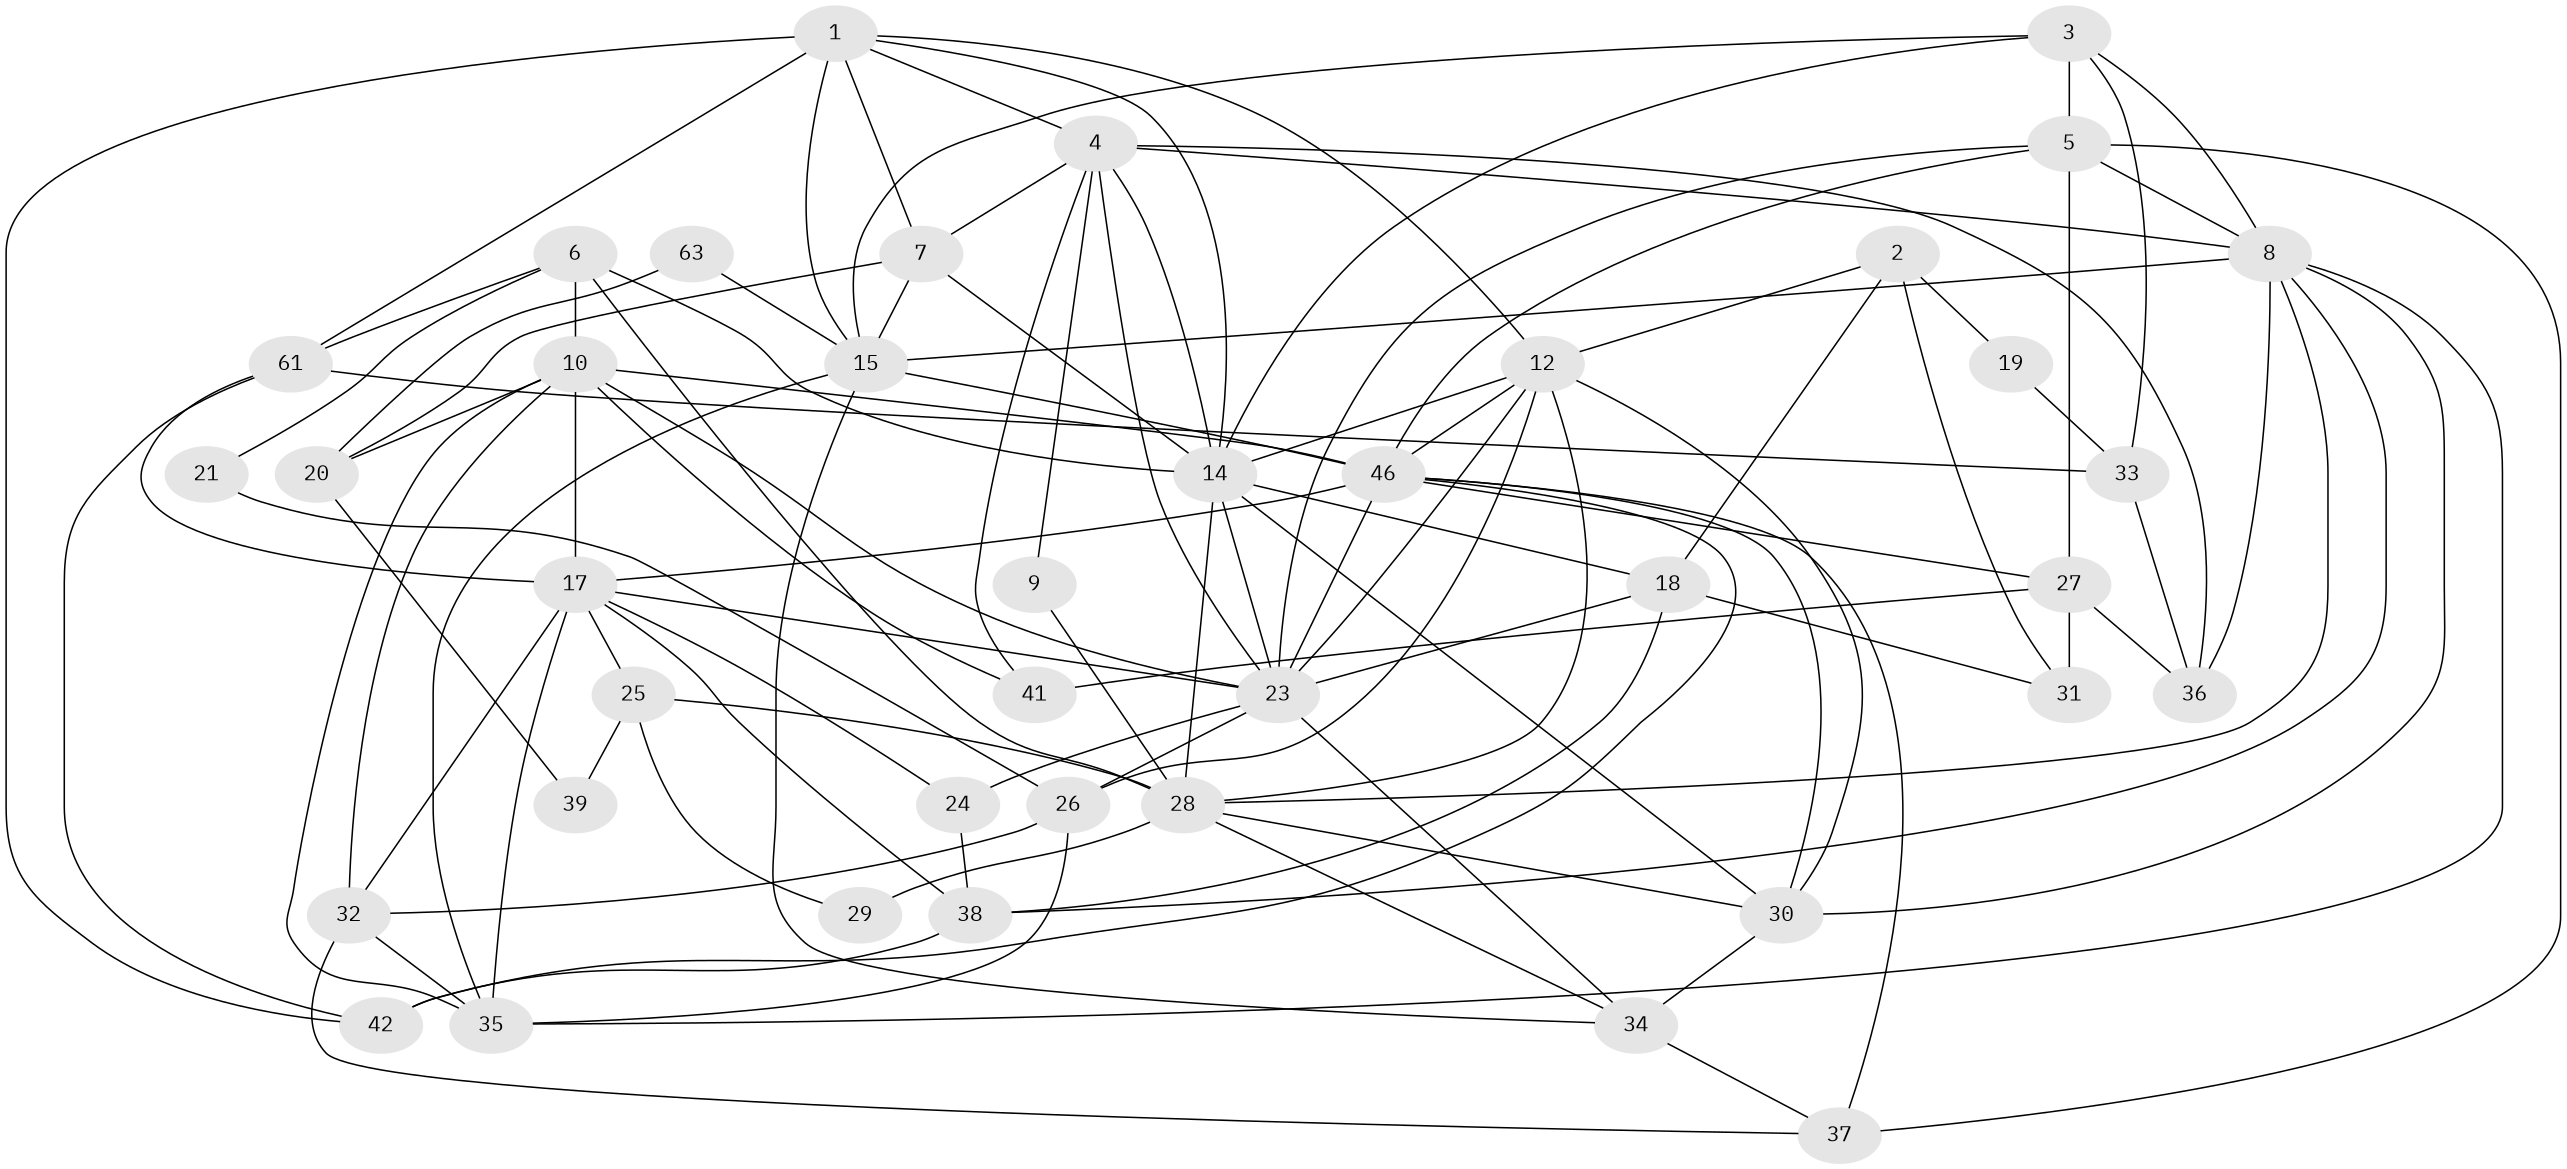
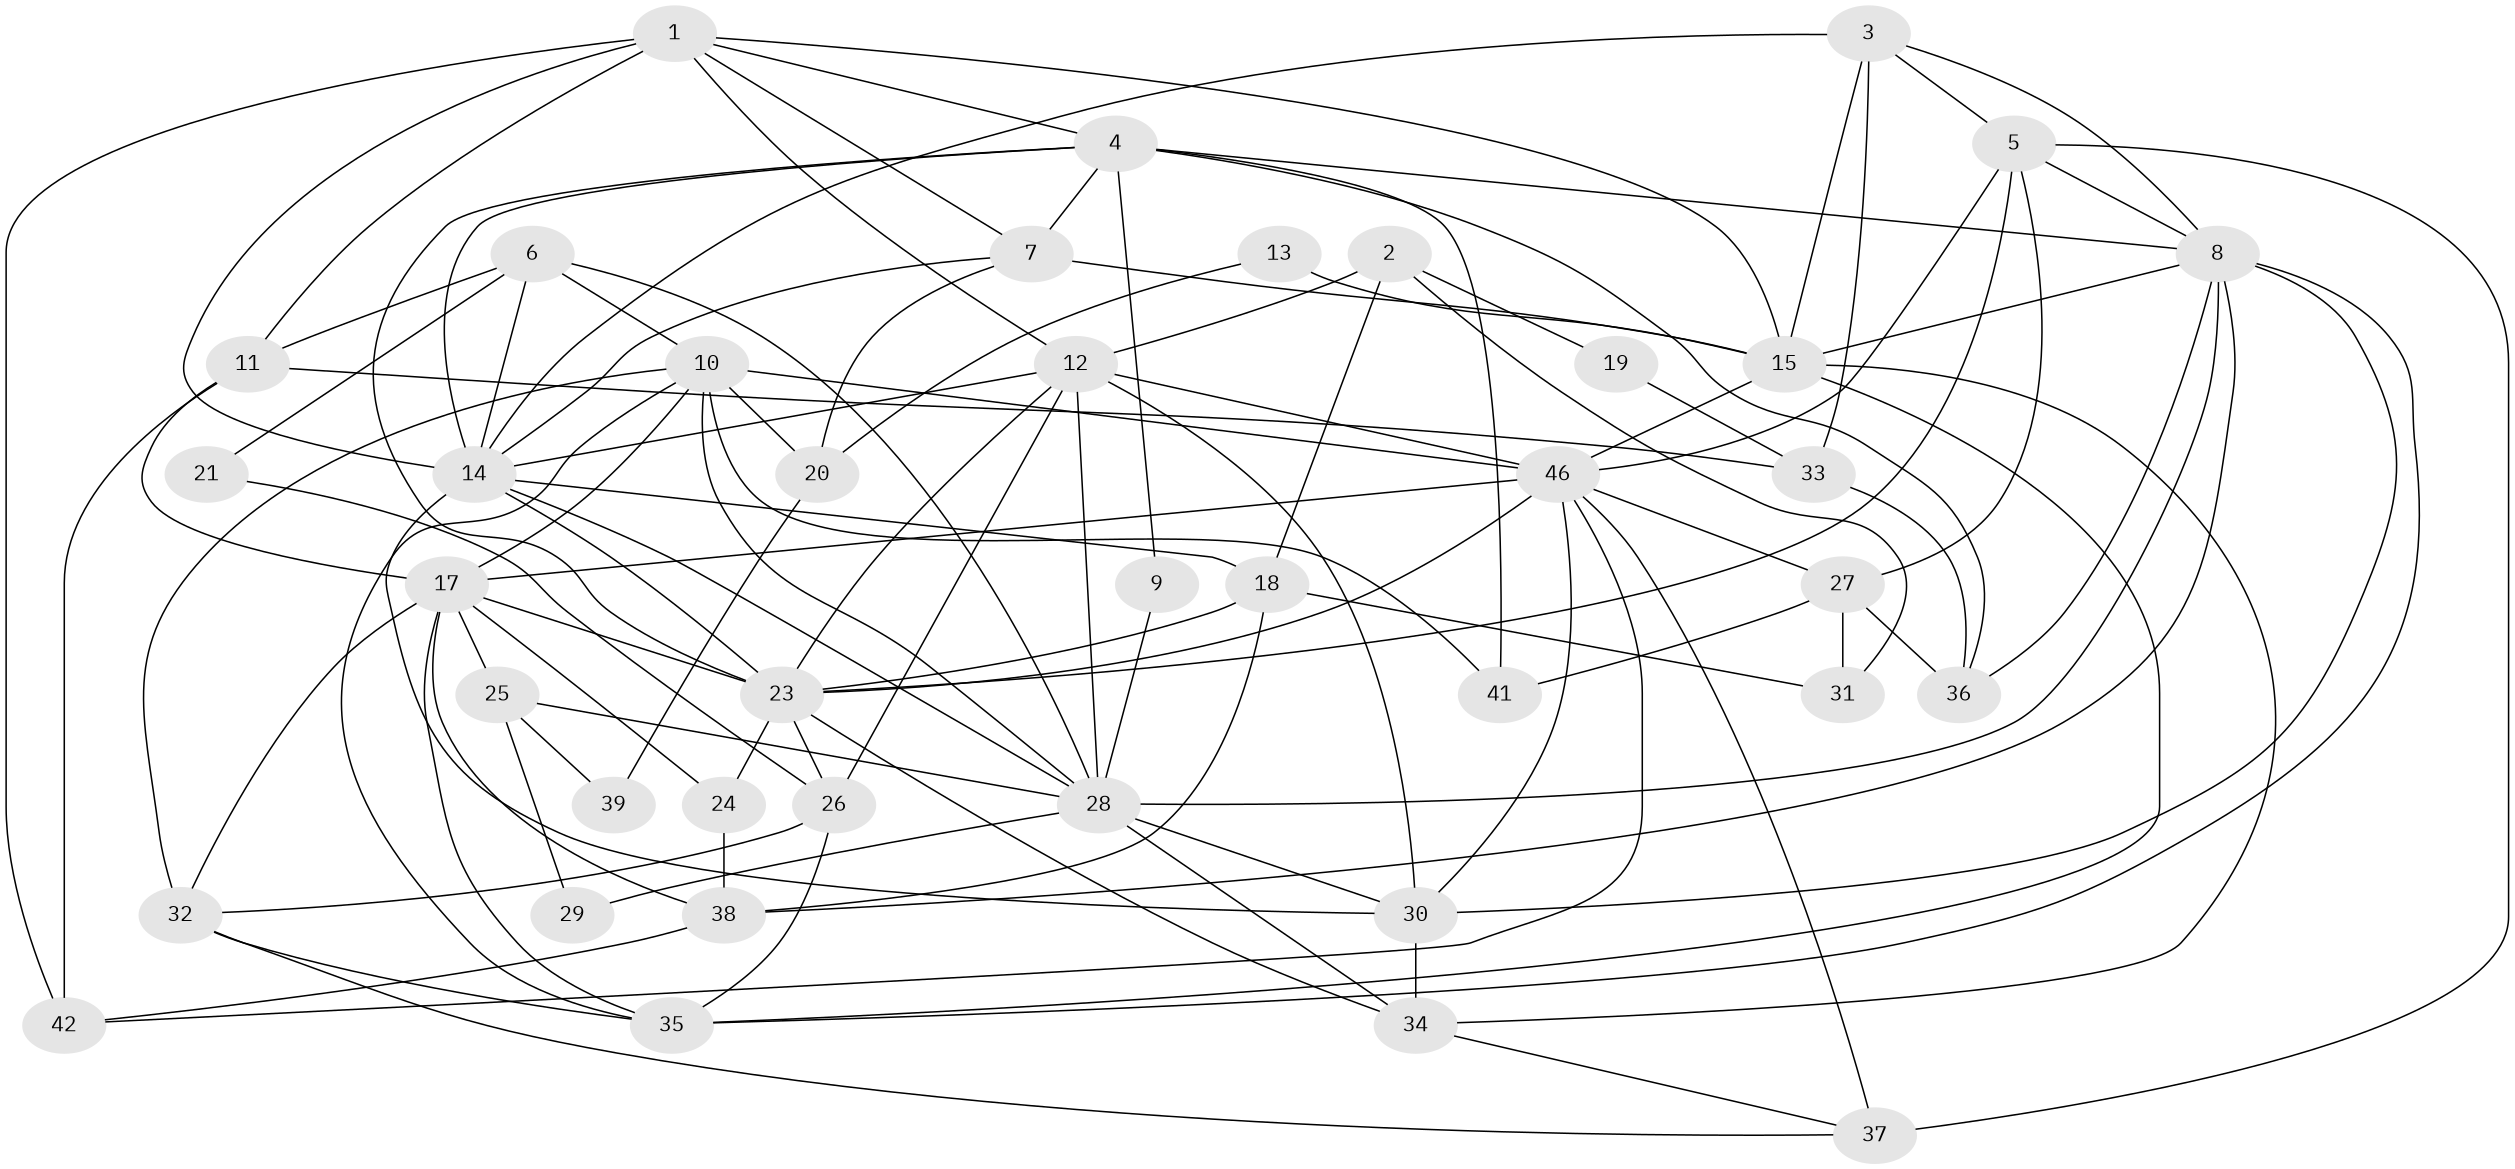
(692, 254) -> (1280, 254)
(291, 364) -> (248, 364)
(904, 575) -> (846, 614)
